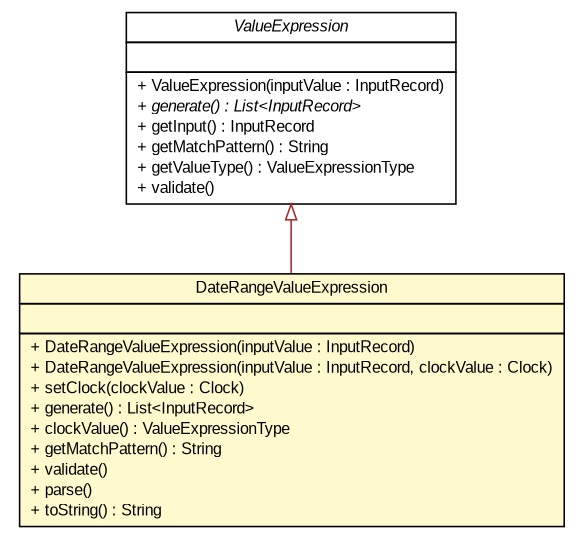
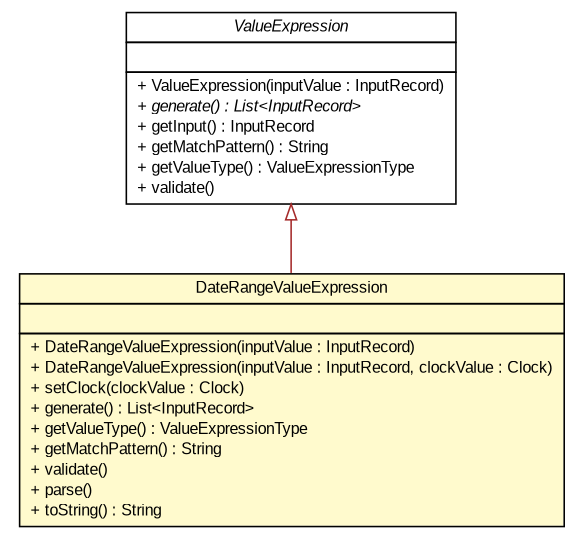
(161, 429) -> (170, 429)
